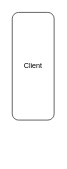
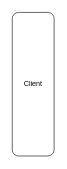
(33, 66) -> (33, 84)
